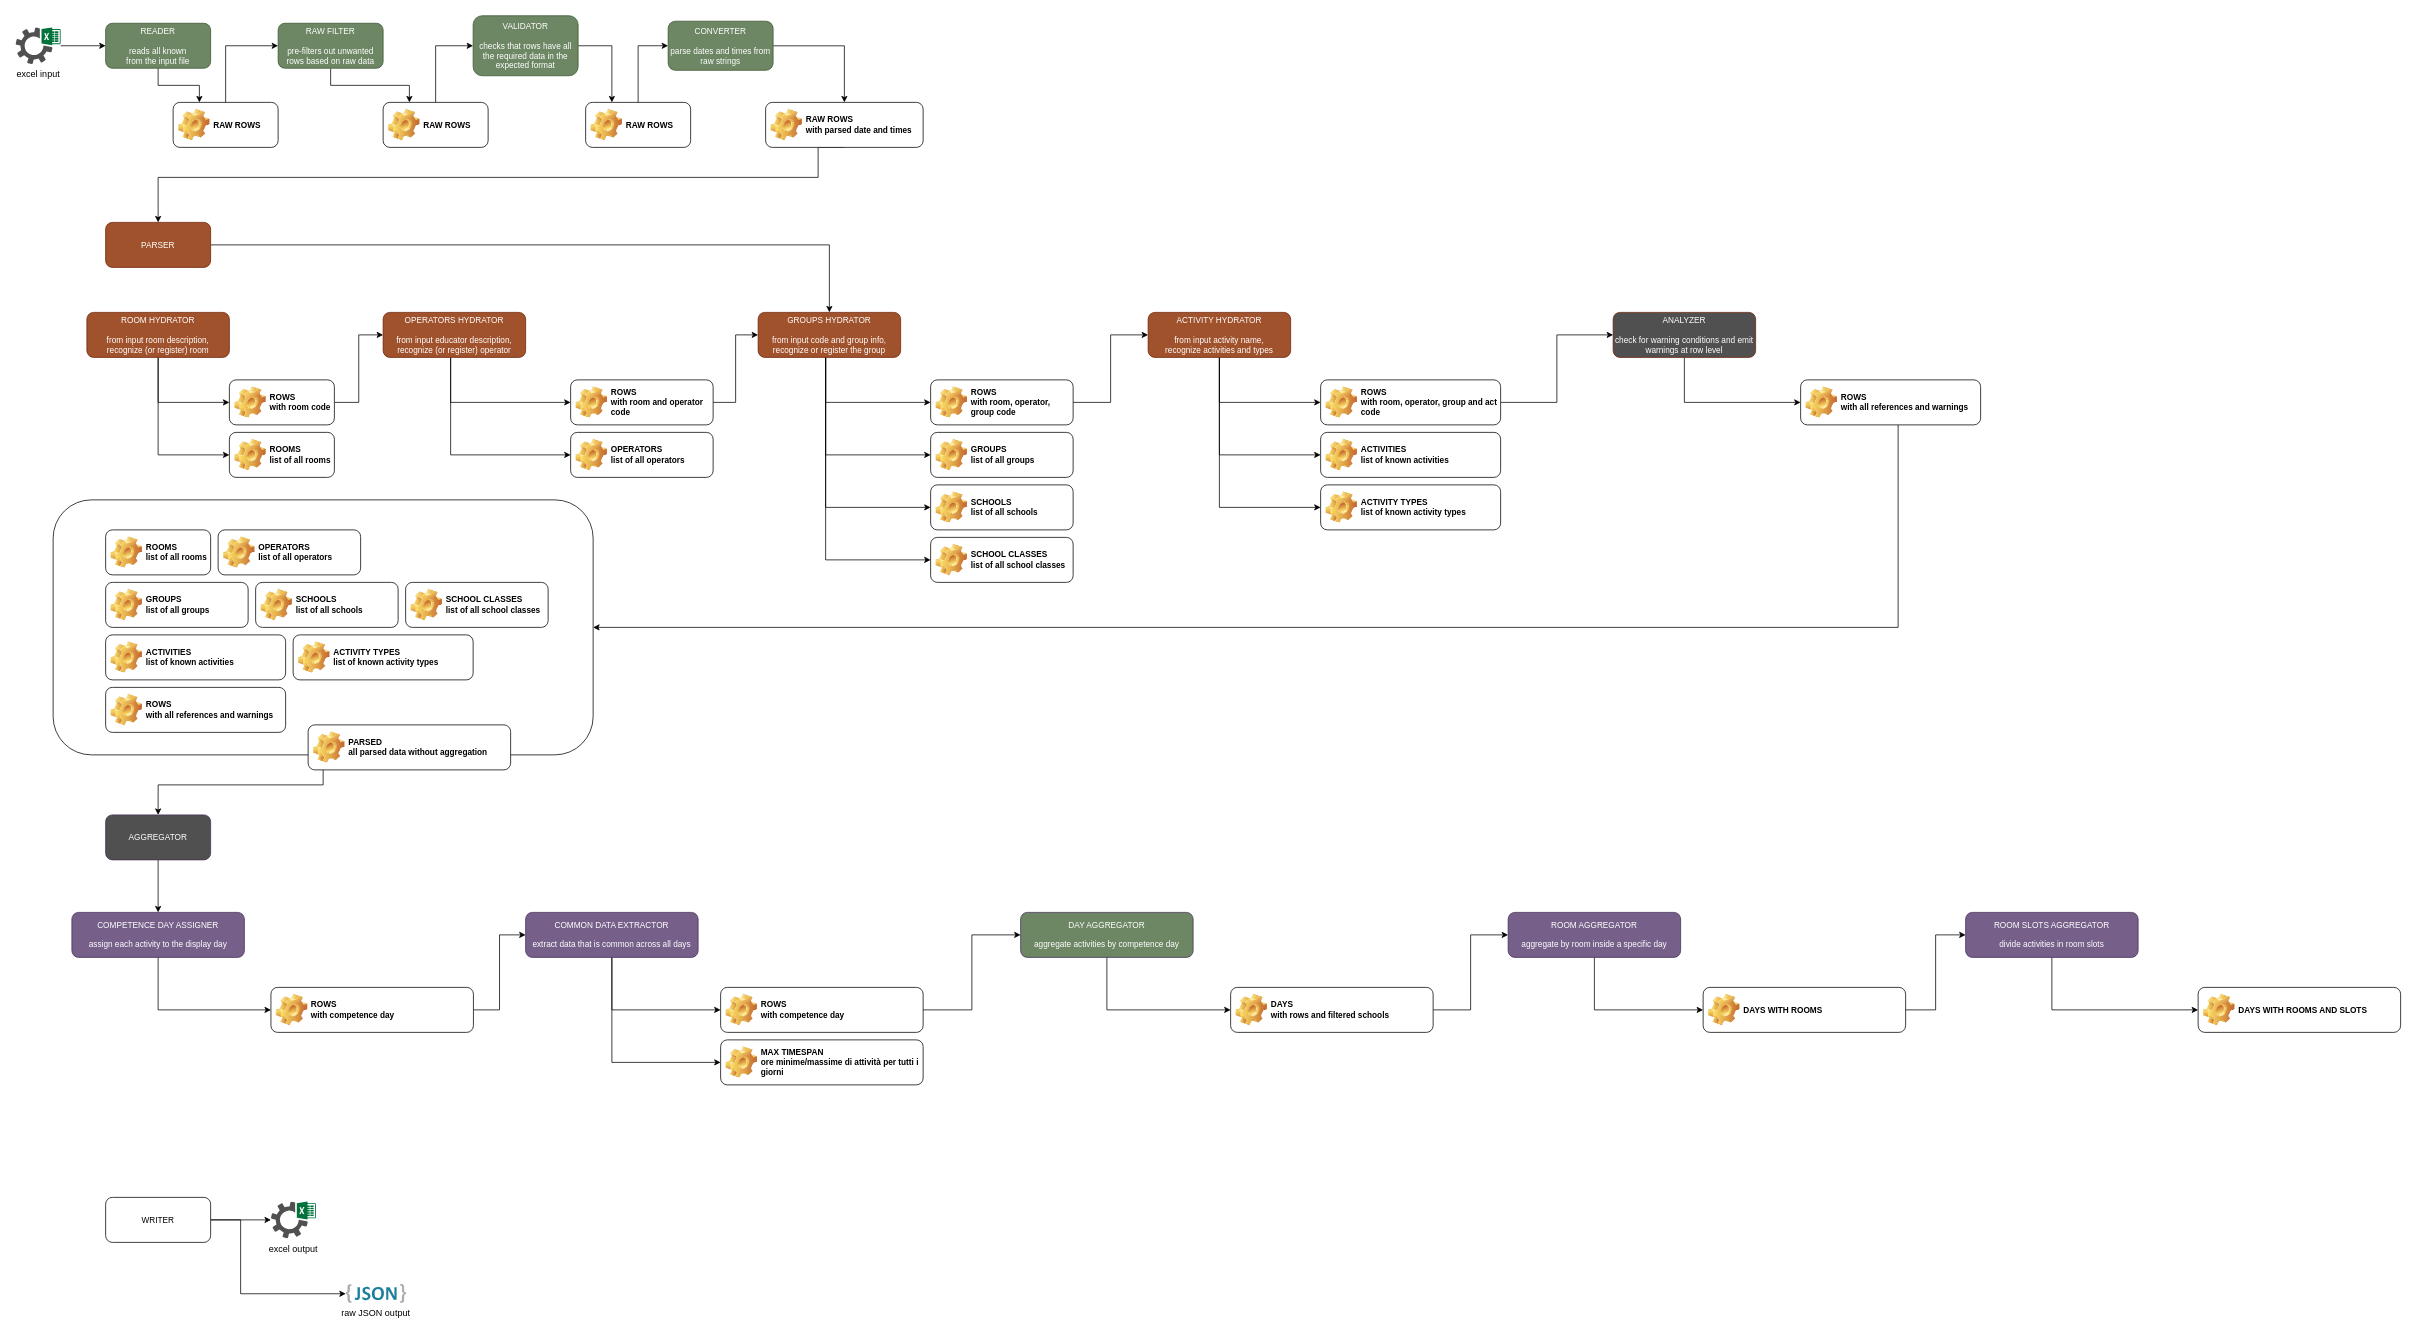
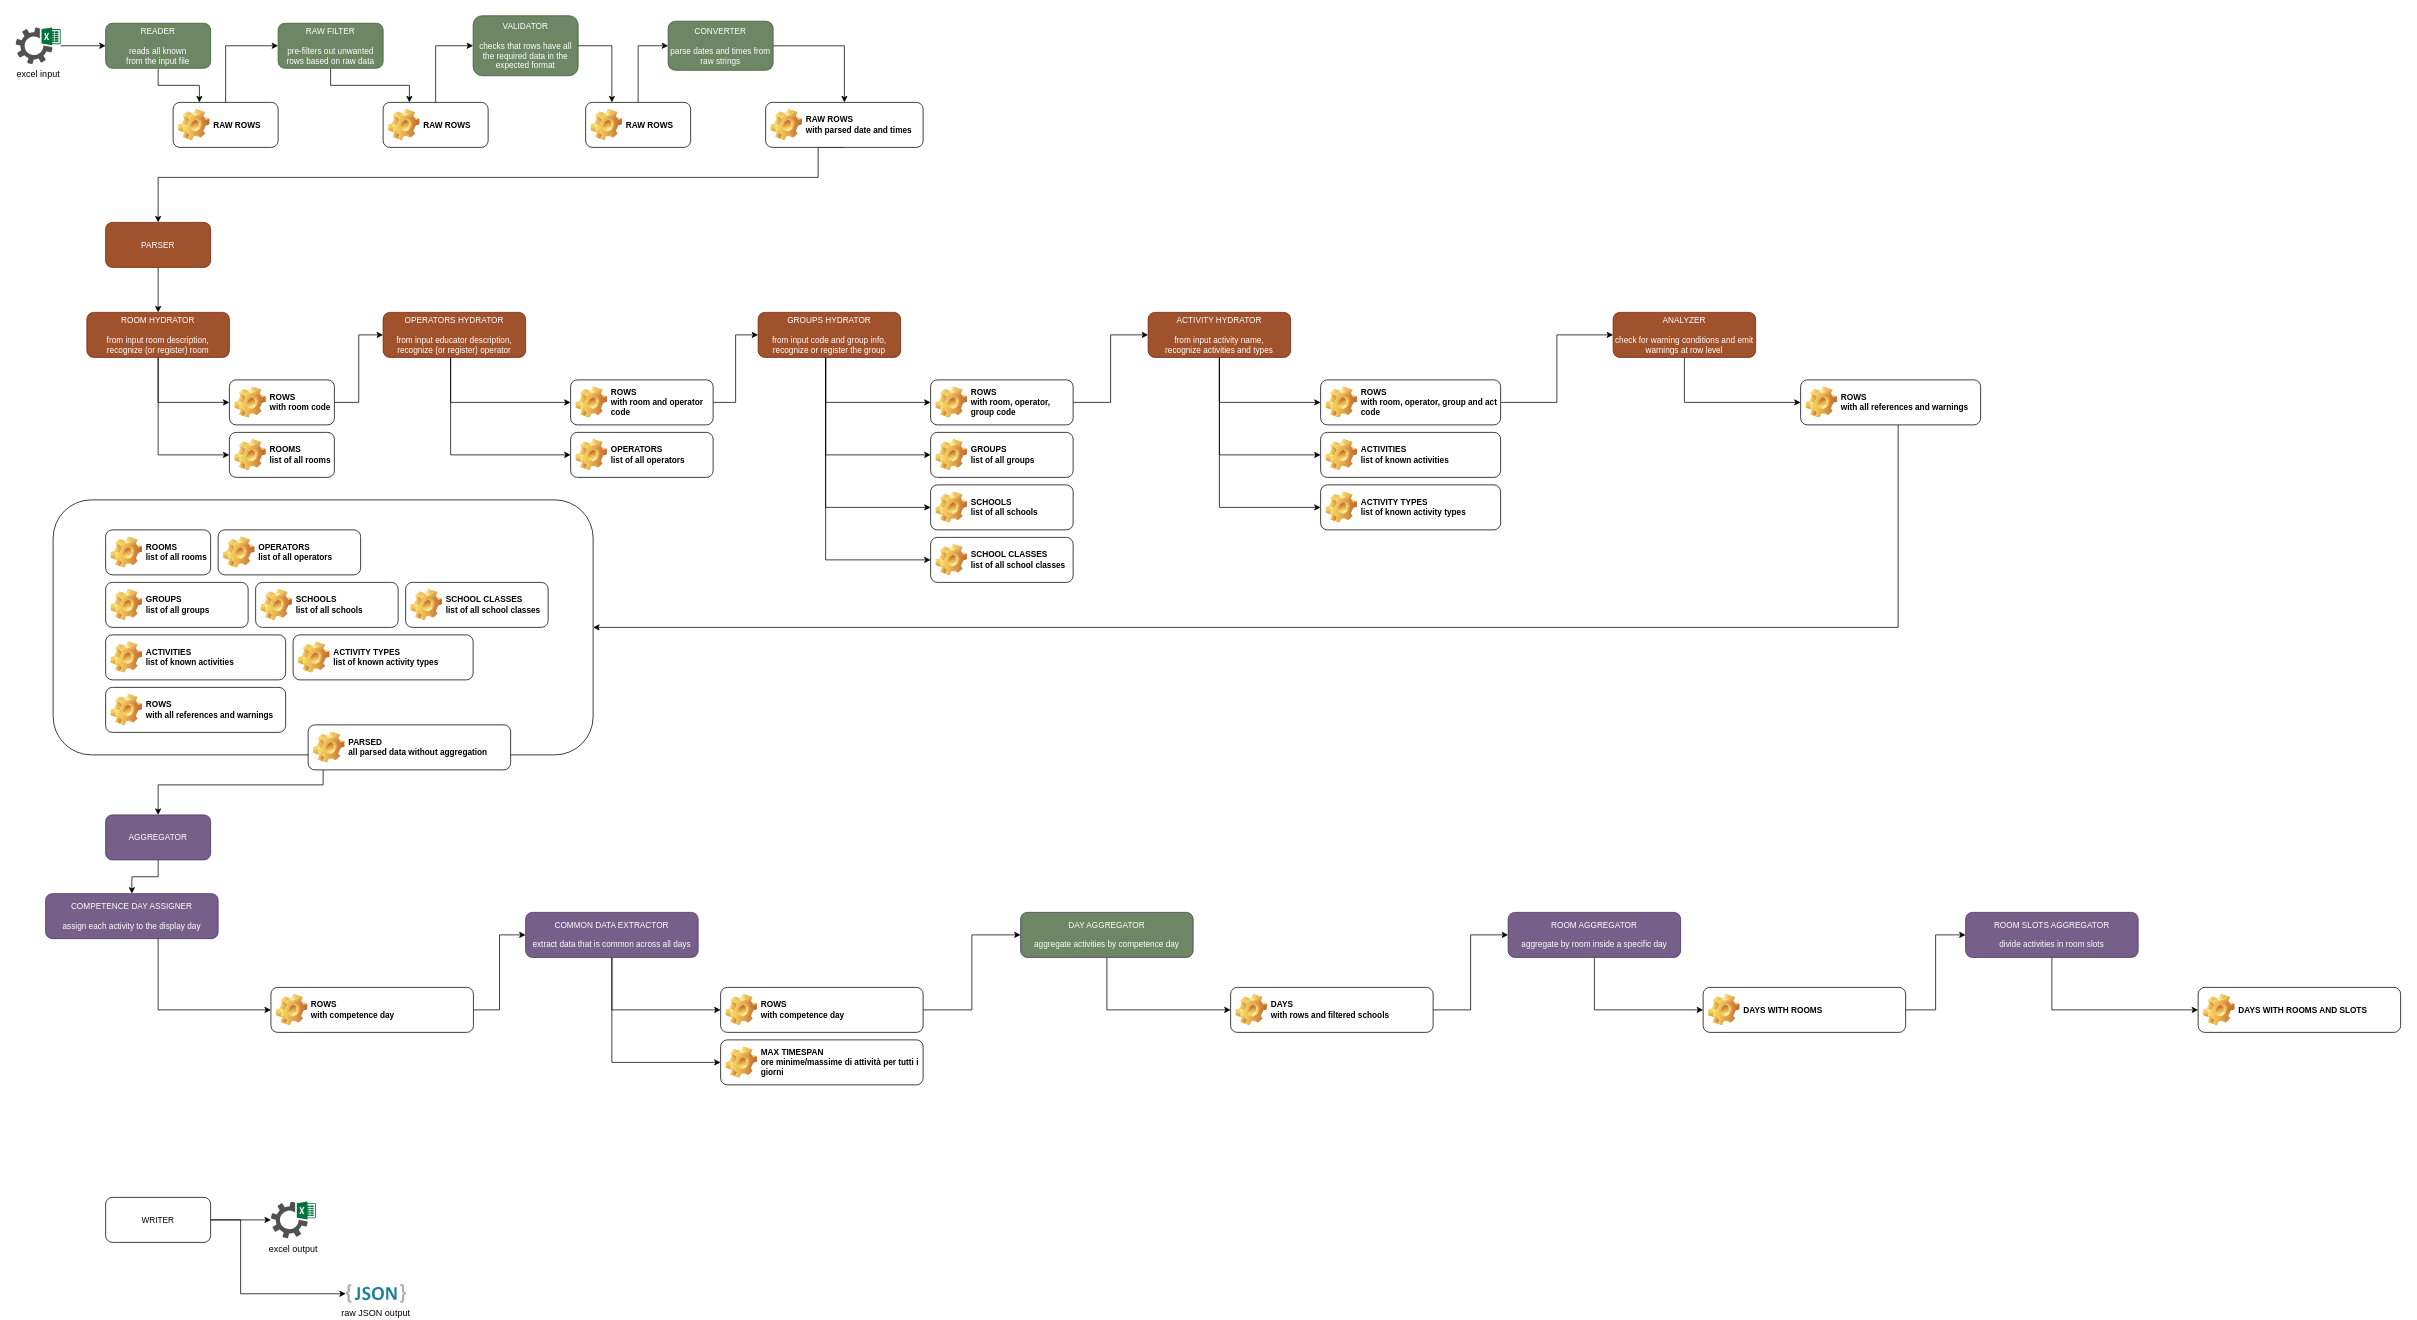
(829, 275) -> (158, 306)
(1684, 335) -> (1684, 335)
(158, 837) -> (158, 837)
(158, 935) -> (132, 916)
